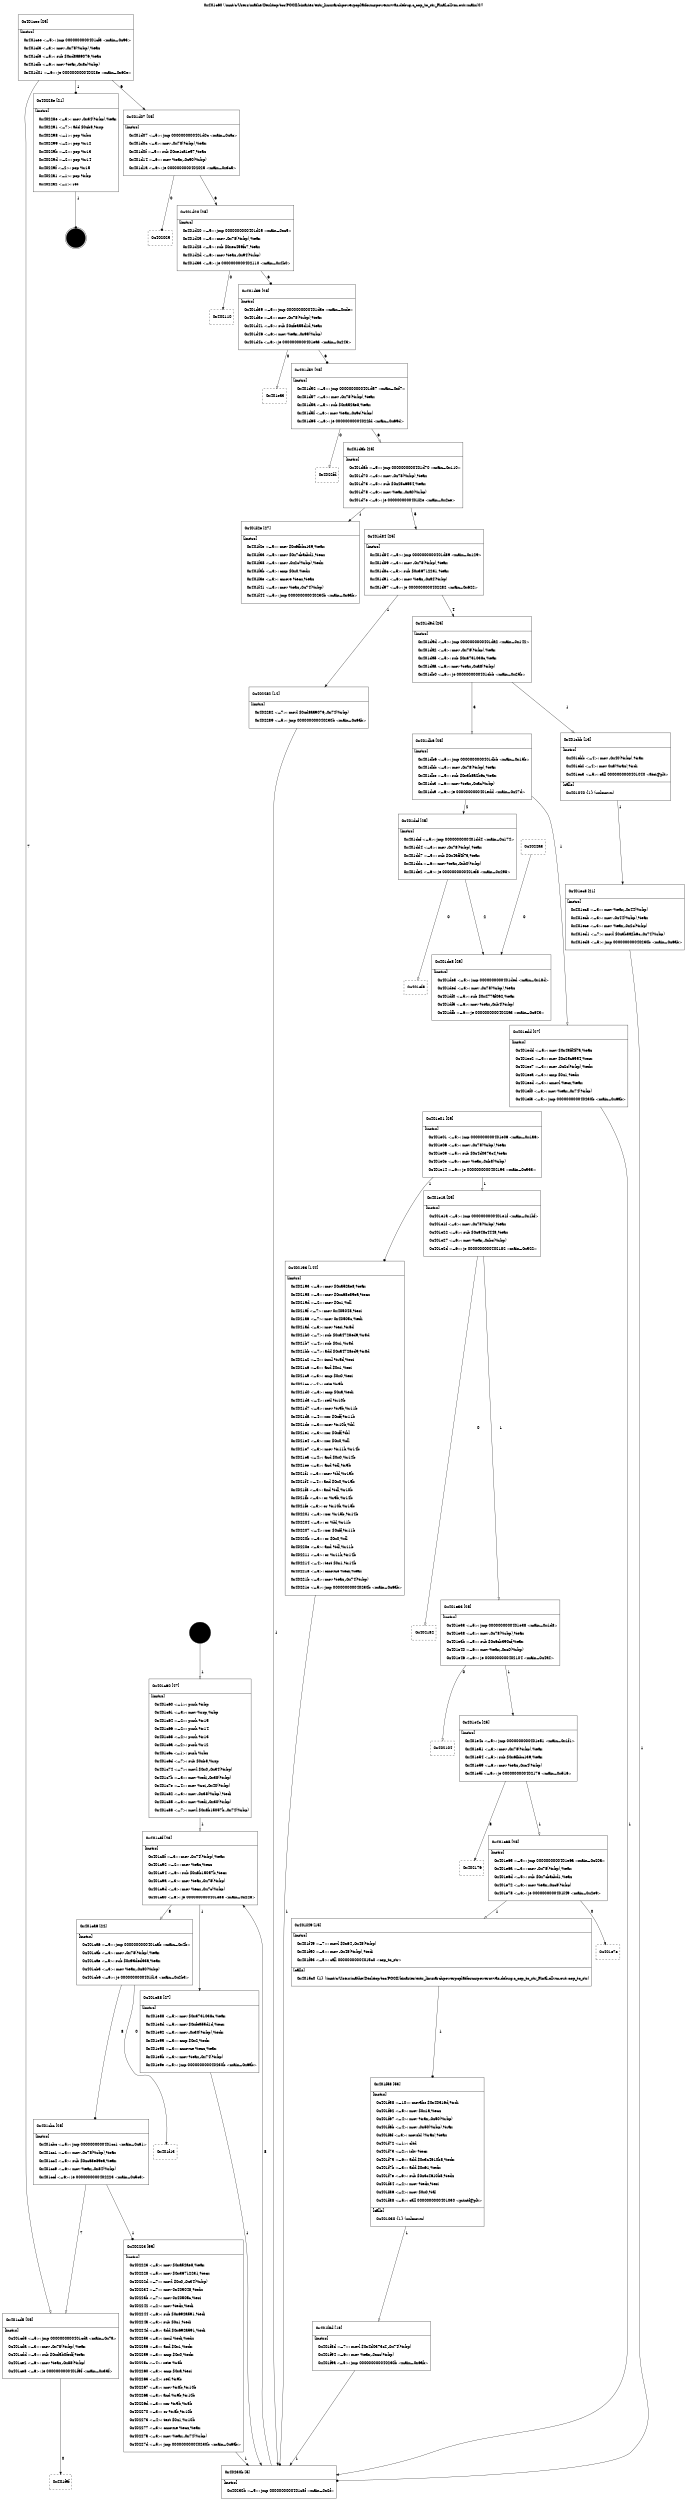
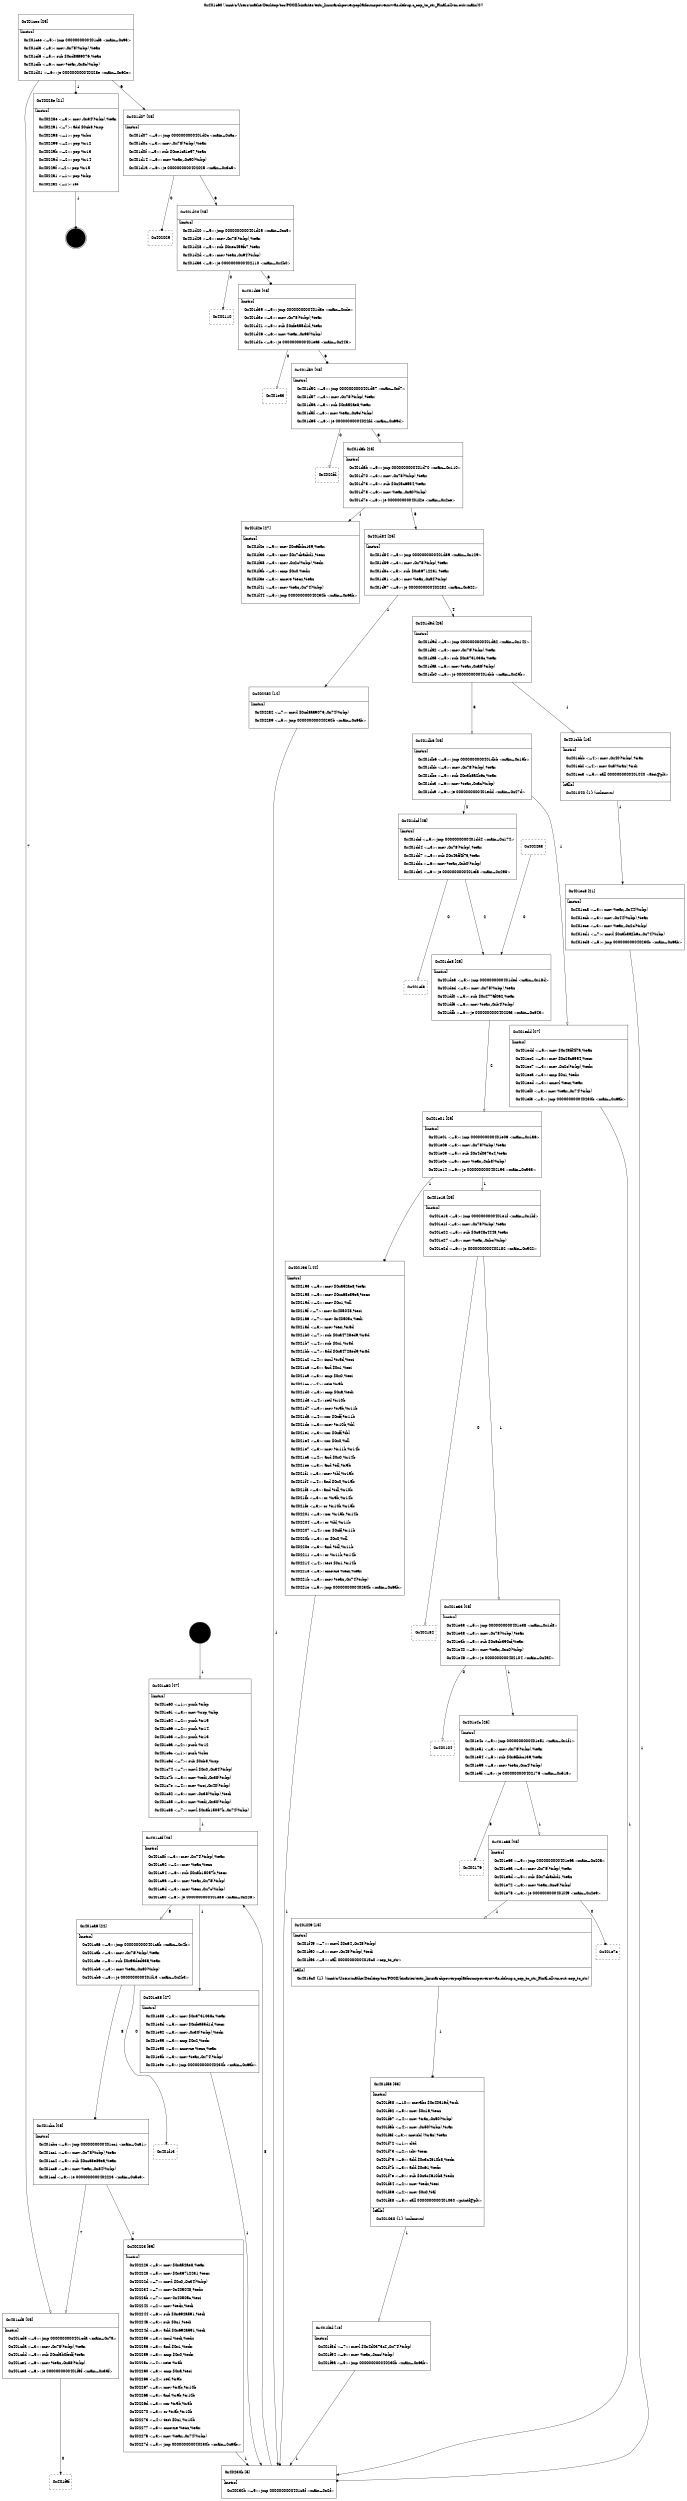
none -> (487, 1065)
(595, 1921) -> (595, 1921)
